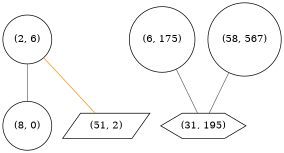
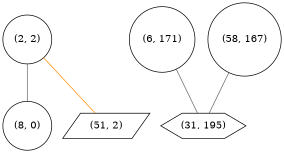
(27, 39) -> (27, 39)
(162, 39) -> (162, 39)
(245, 39) -> (245, 39)
